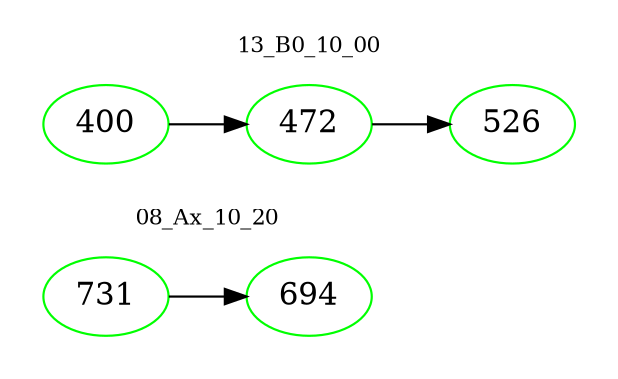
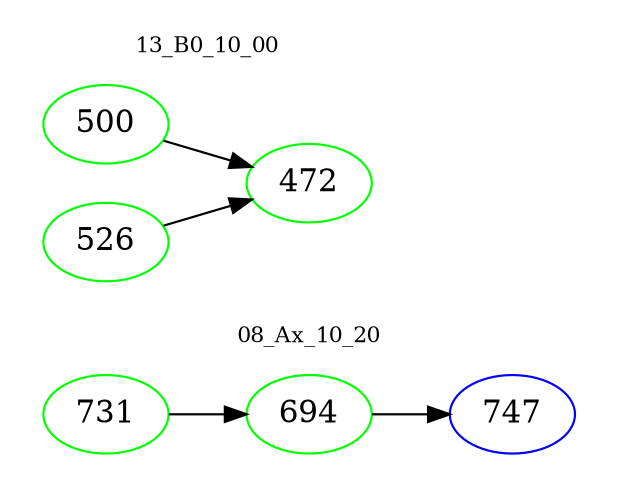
(106, 124) -> (106, 124)
(400, 124) -> (197, 216)
none -> (512, 414)
